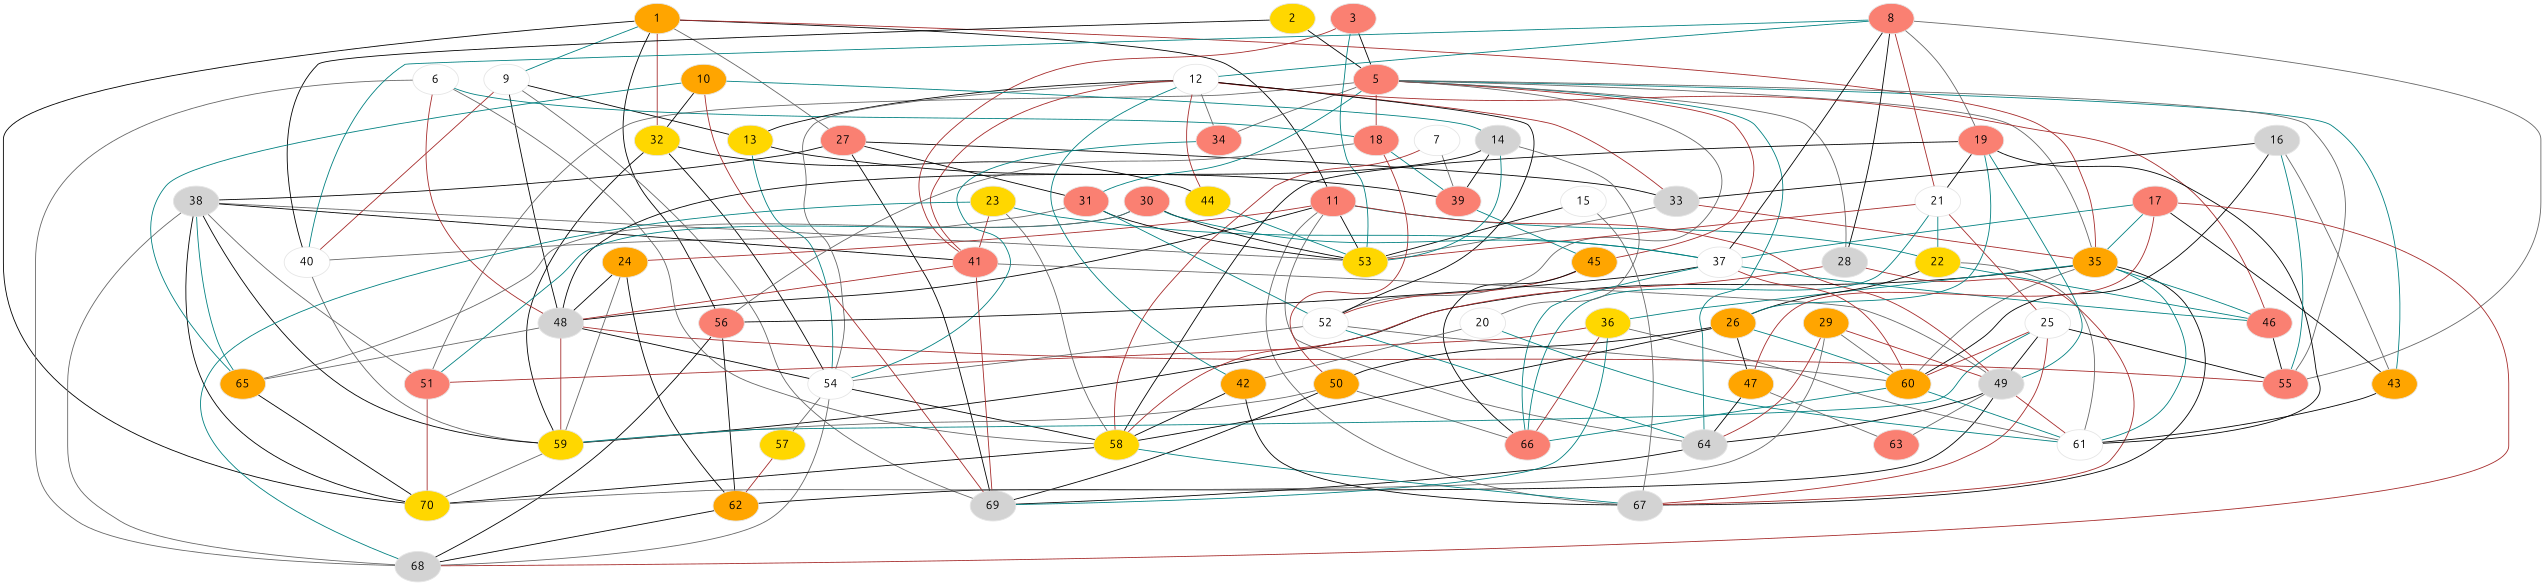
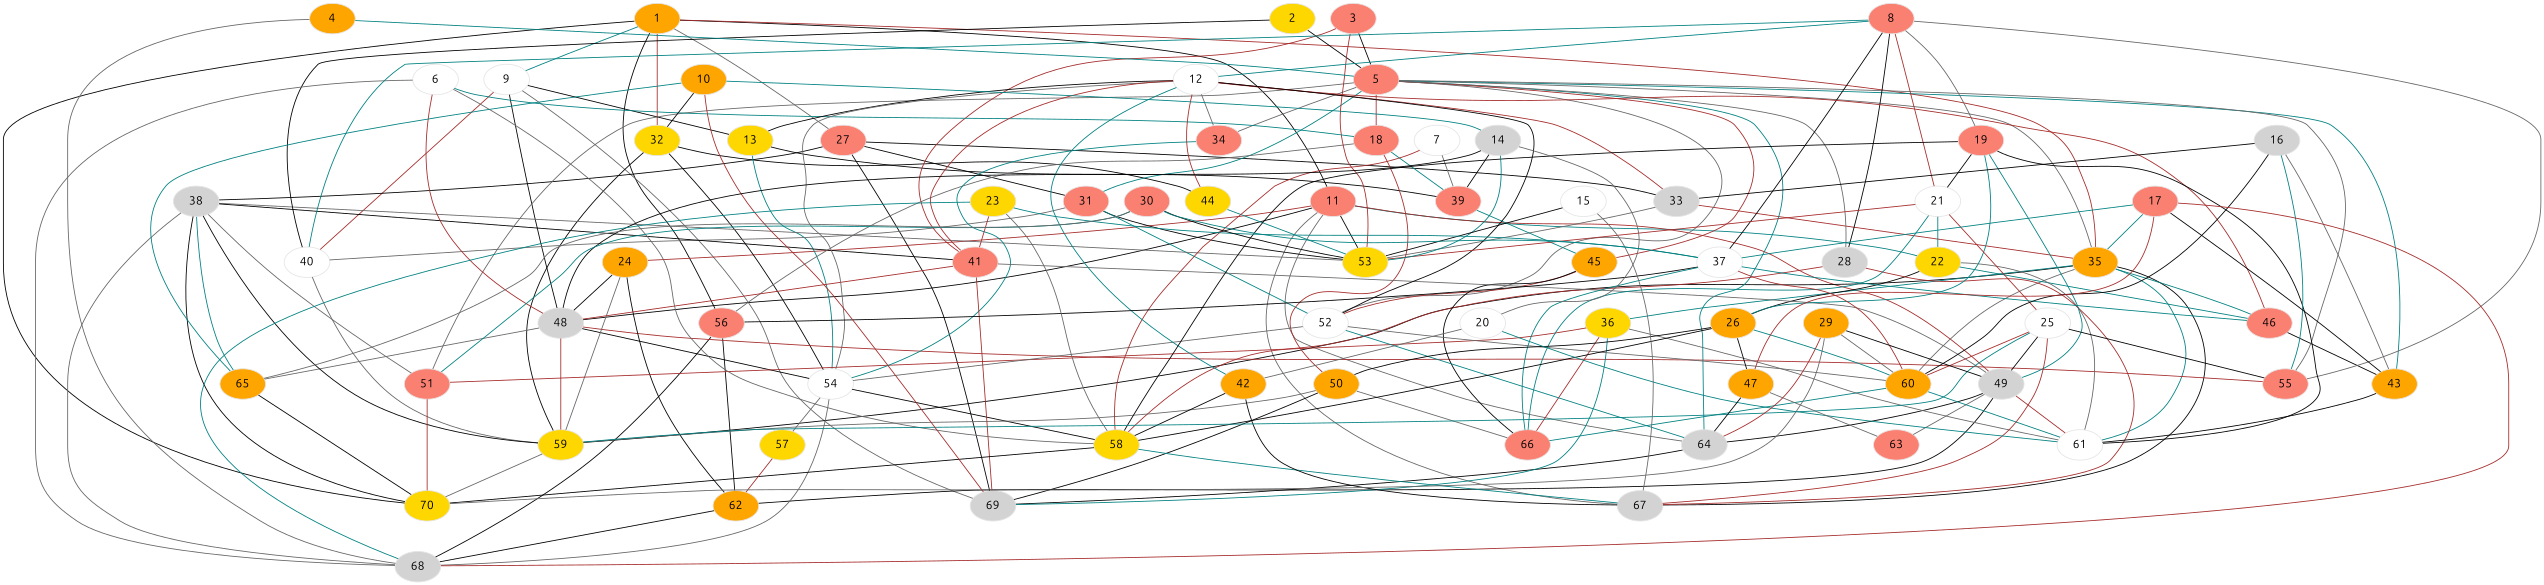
none -> (332, 19)
(1345, 154) -> (1345, 154)
(1914, 354) -> (1914, 354)
(2277, 354) -> (2332, 354)
